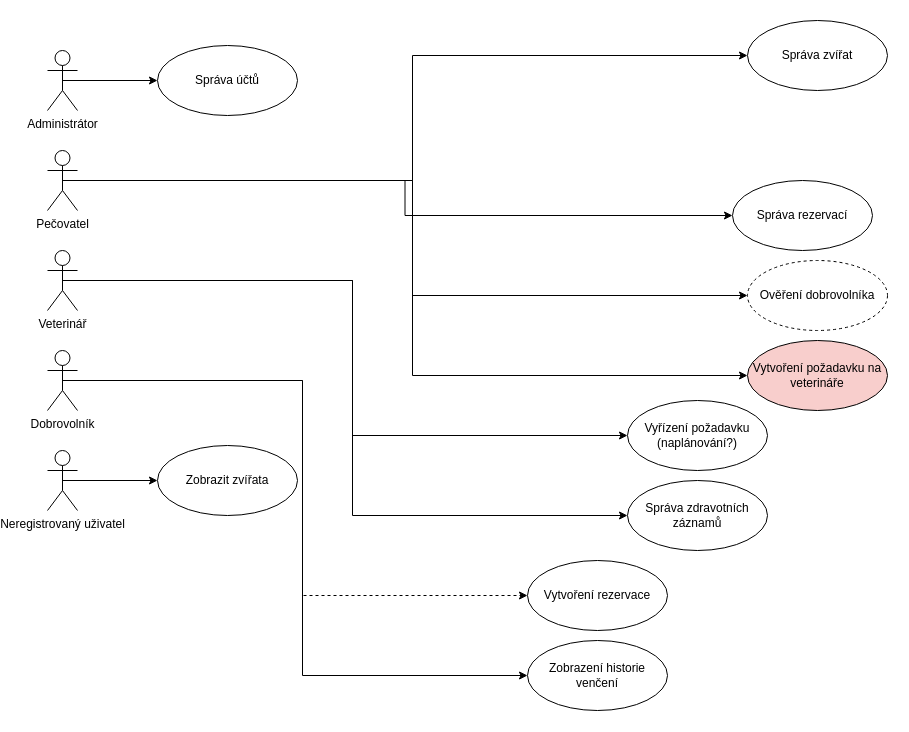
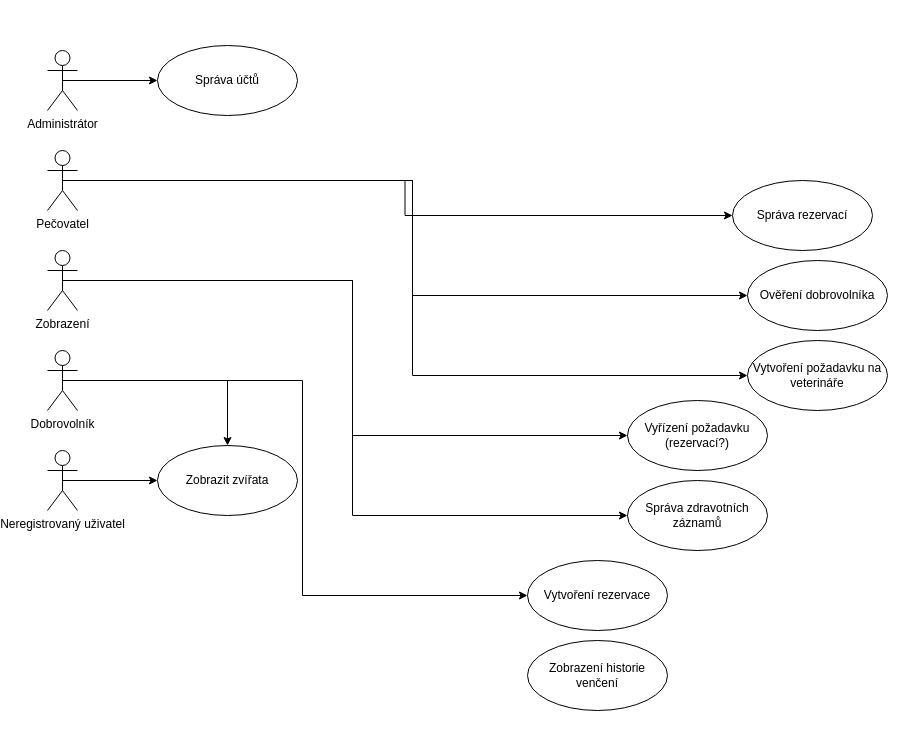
(515, 56) -> none
(818, 56) -> none
(818, 296) -> (818, 296)
(63, 325) -> (63, 325)
(818, 376) -> (818, 376)
(698, 436) -> (698, 436)
(412, 596) -> (412, 596)
(373, 676) -> (228, 410)
